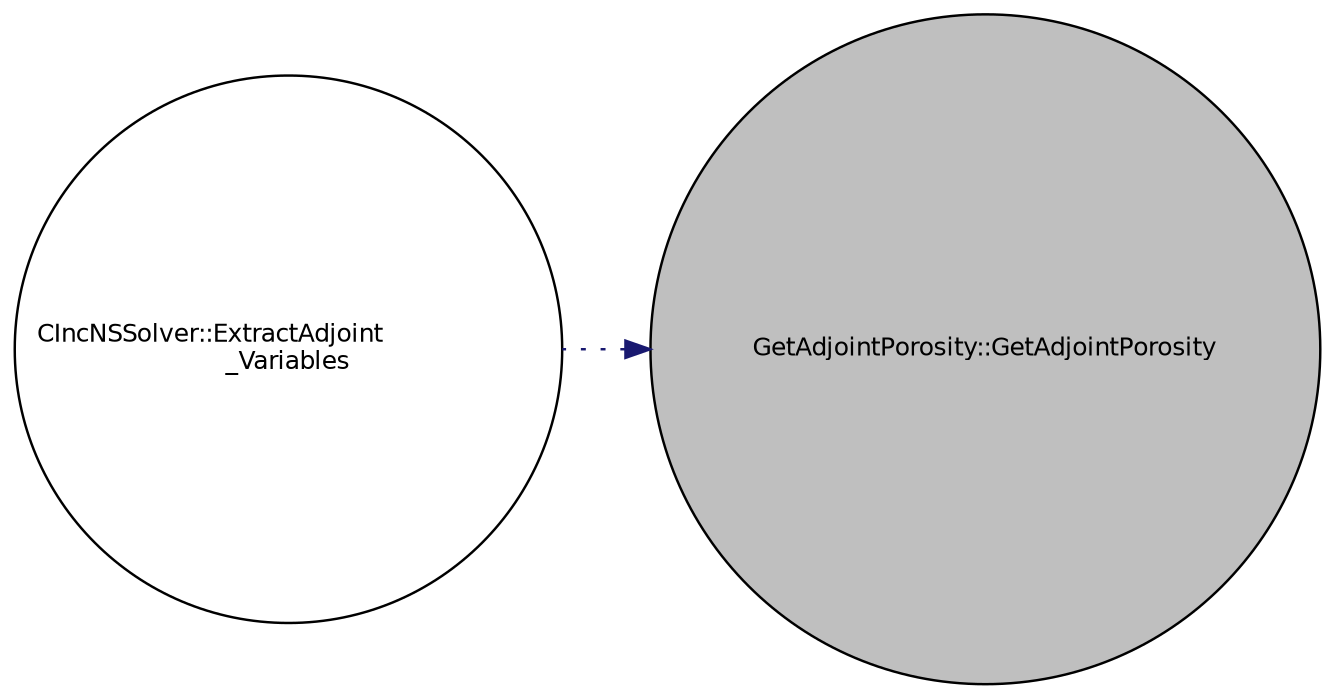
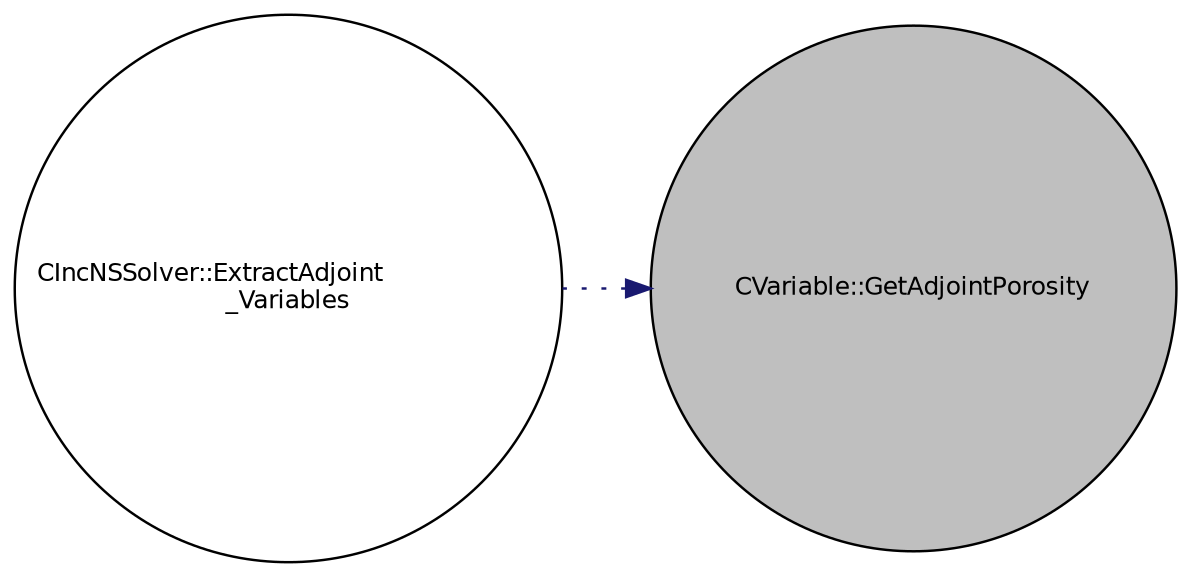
(985, 349) -> (914, 288)
